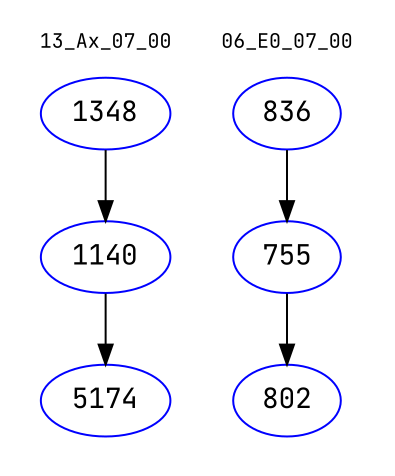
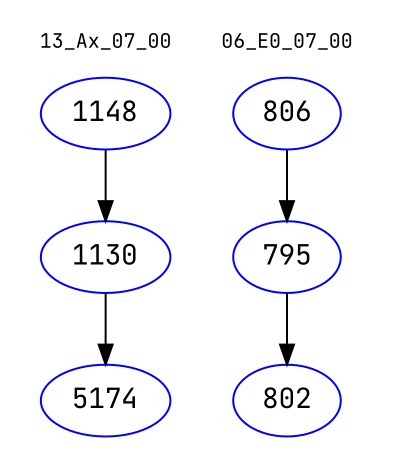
(106, 114) -> (106, 114)
(287, 114) -> (287, 114)
(106, 257) -> (106, 257)
(287, 257) -> (287, 257)
